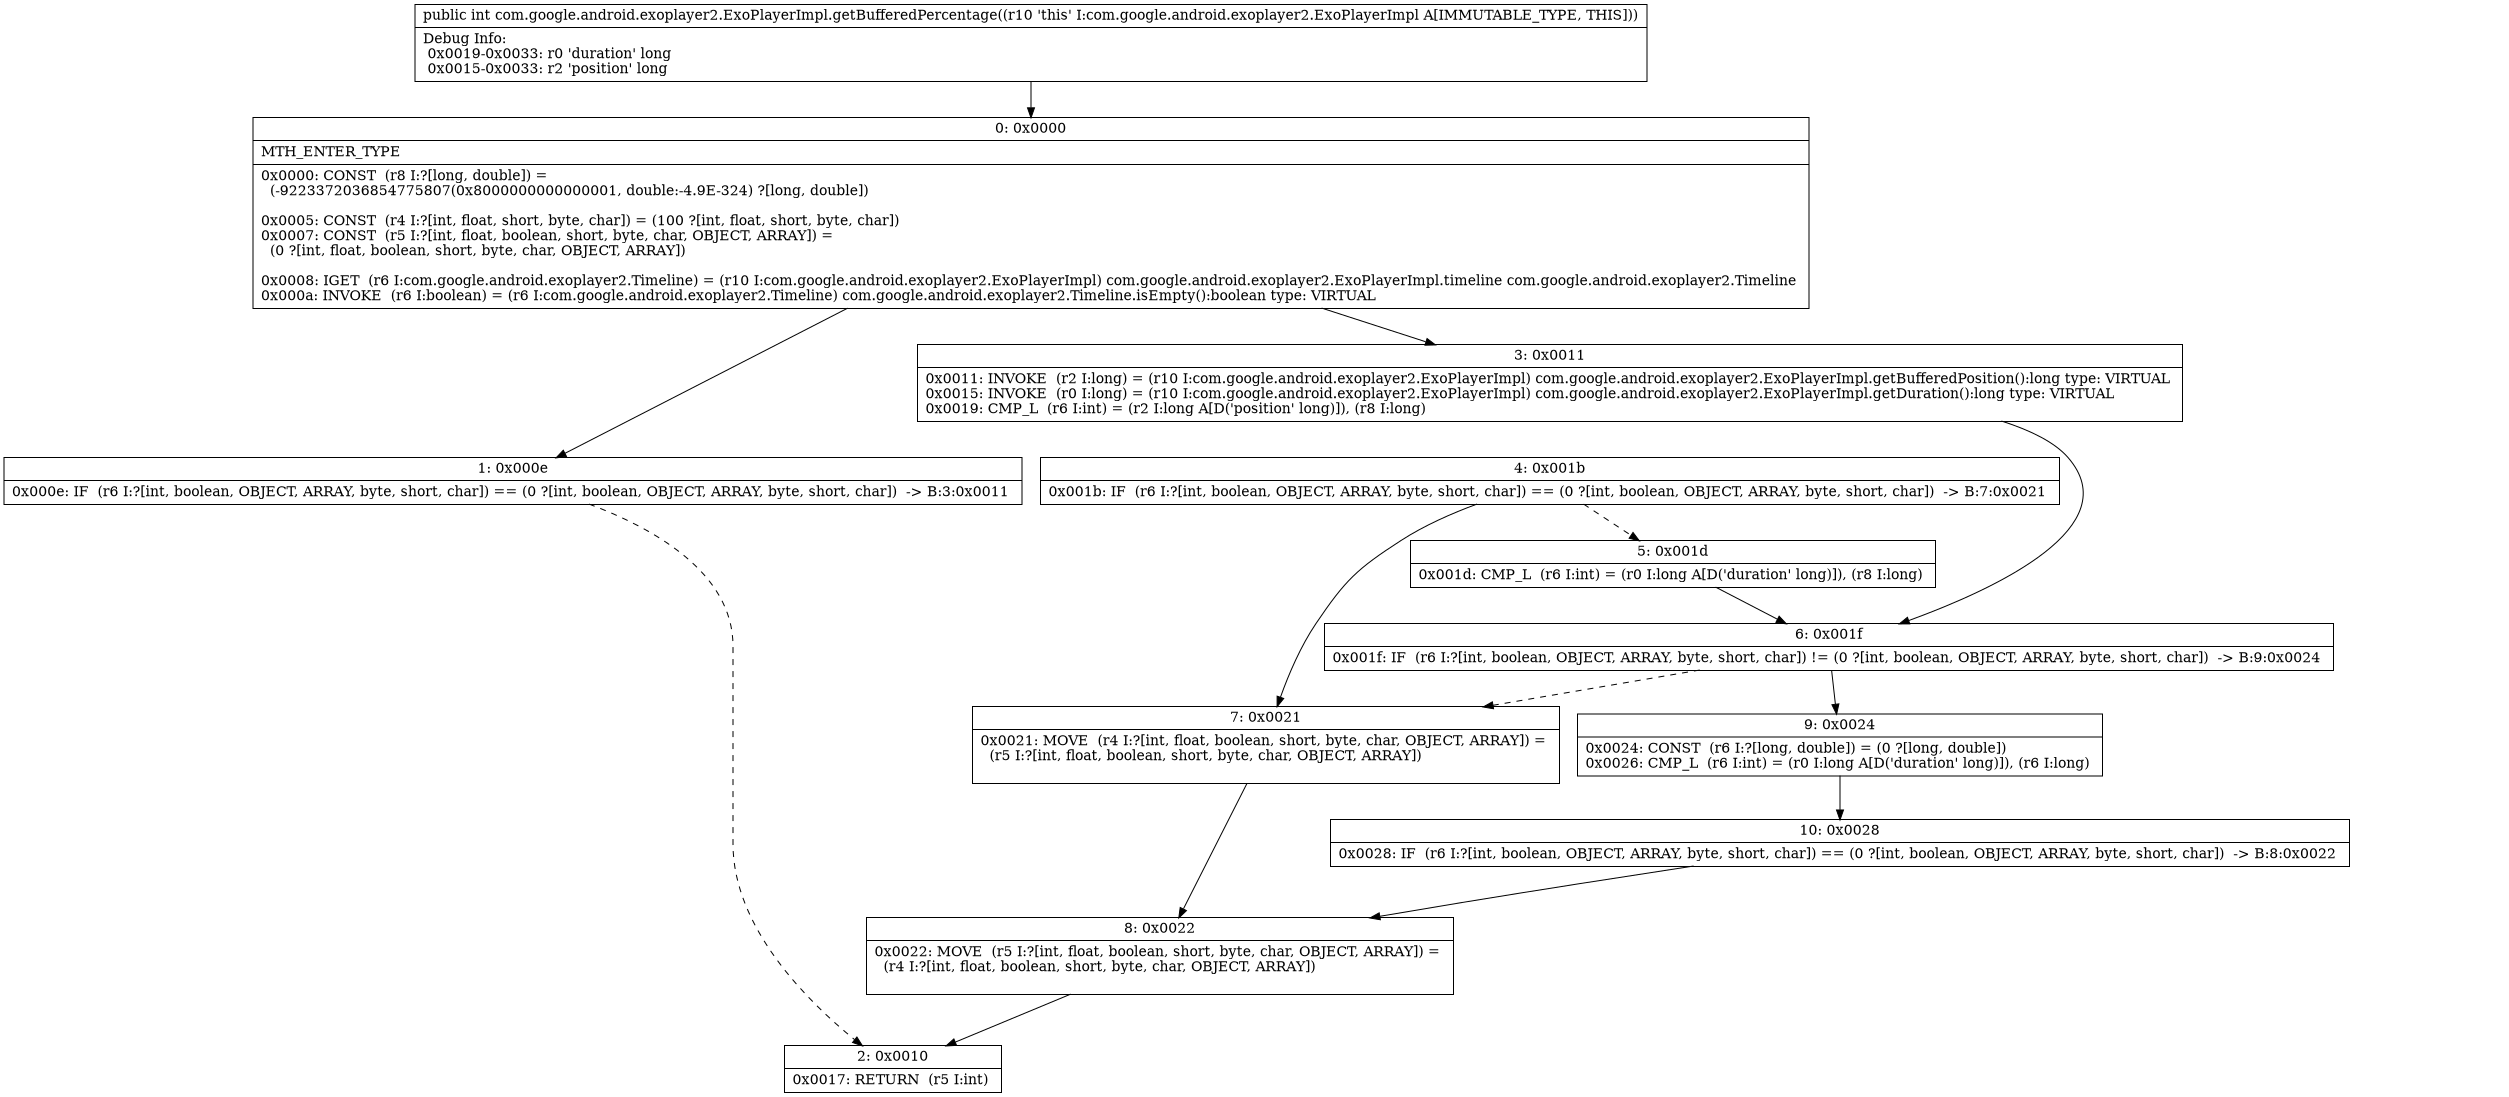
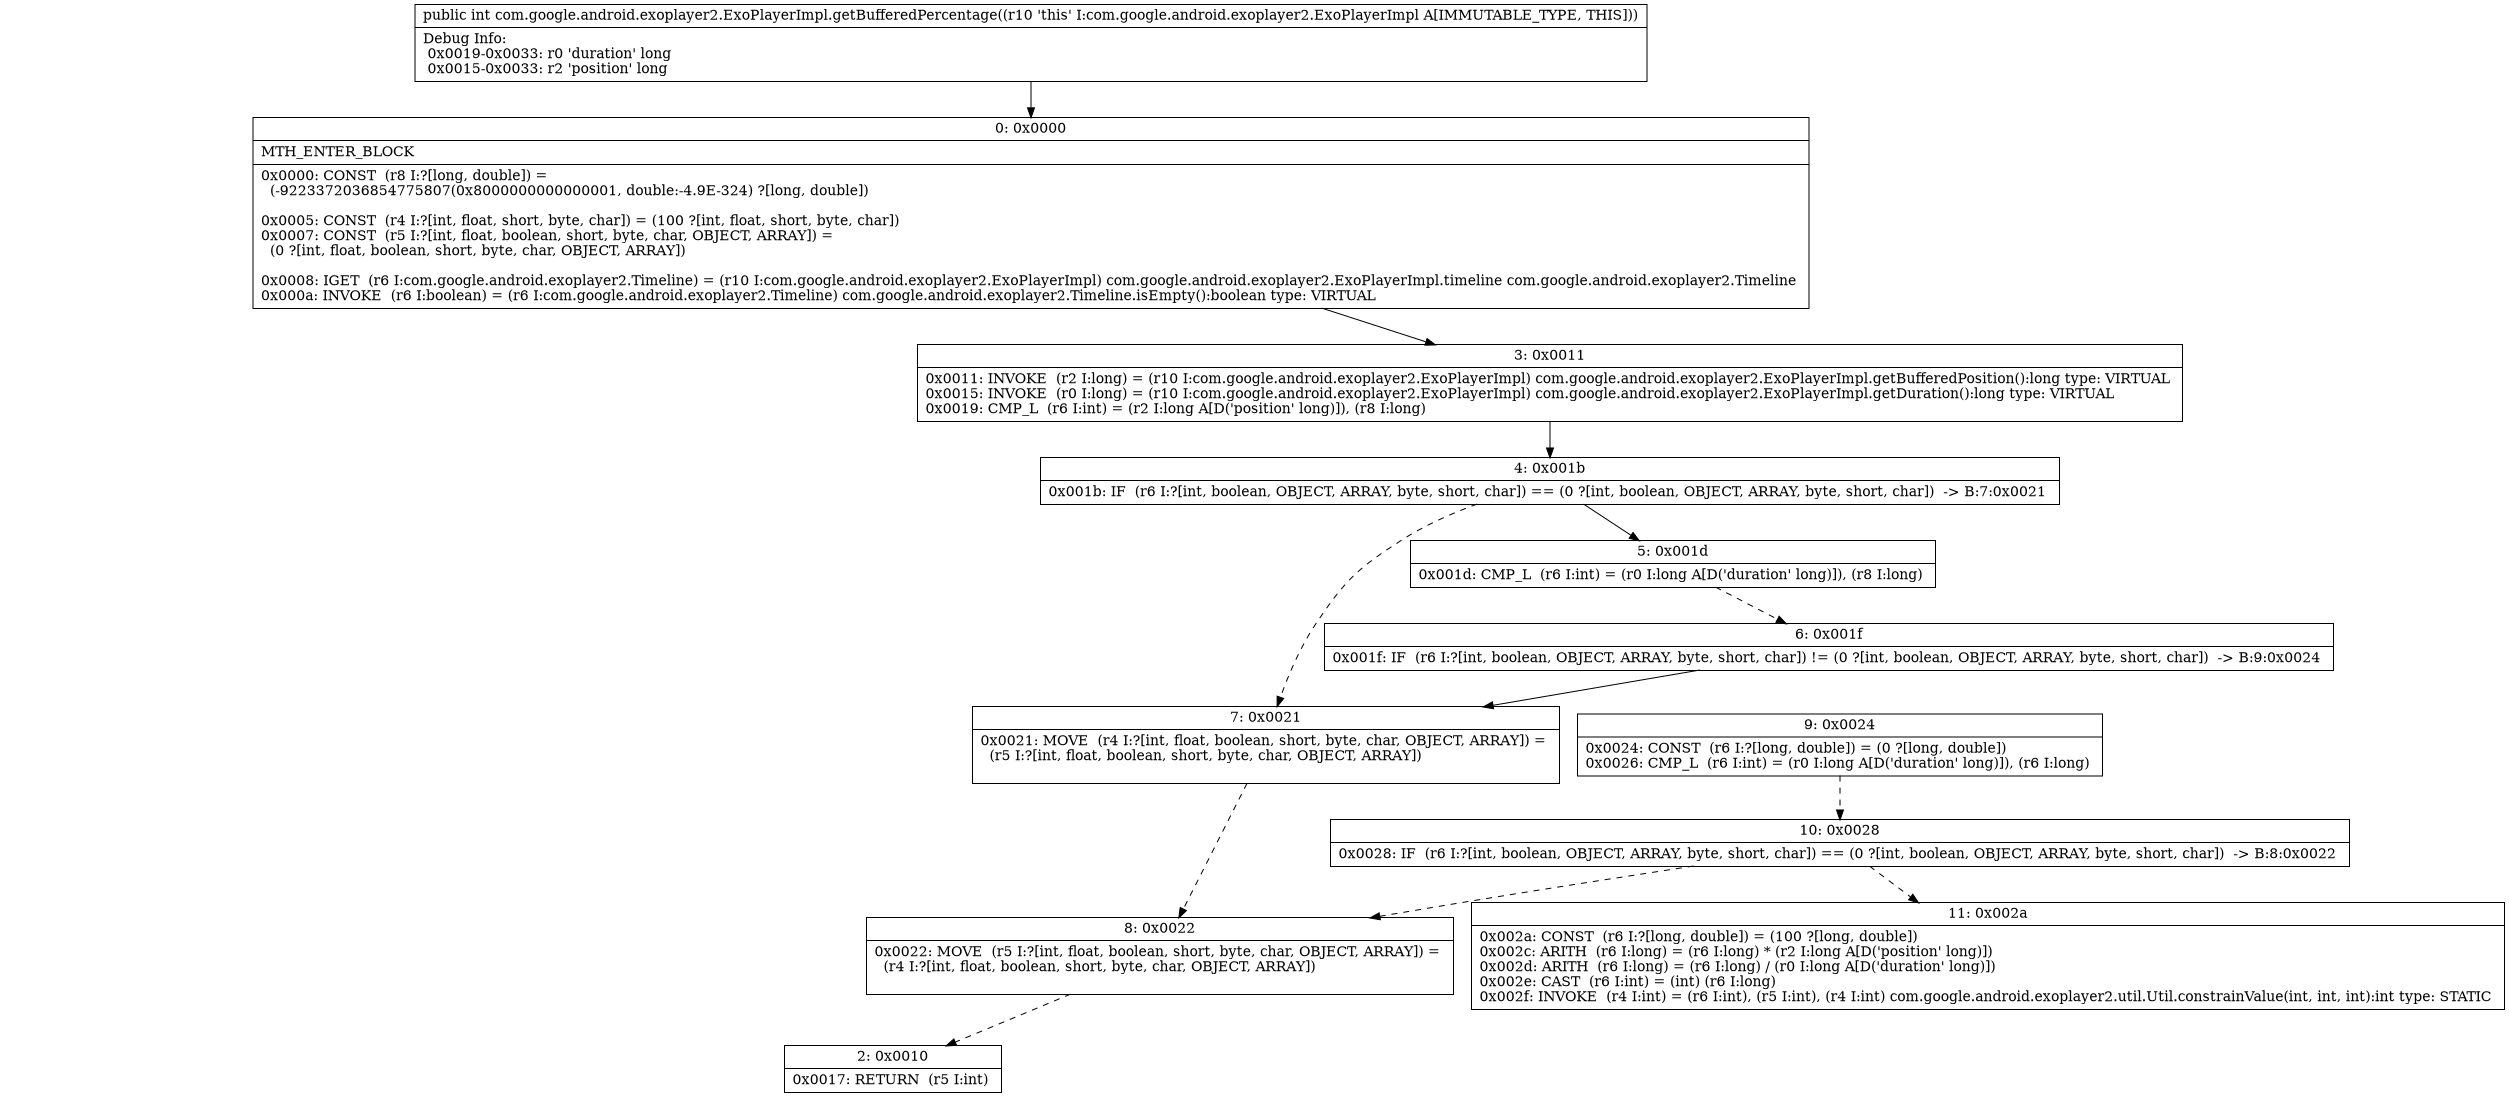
(331, 152) -> (338, 152)
(513, 481) -> none
(1607, 520) -> (1607, 520)
(2058, 540) -> (1550, 435)
(1354, 575) -> (1354, 575)
(1747, 603) -> (1747, 603)
(1833, 687) -> none
(1596, 688) -> (1596, 688)
(1840, 793) -> (1840, 793)
(1215, 846) -> (1215, 846)
(1537, 890) -> (1537, 890)
none -> (1988, 956)
(1013, 1018) -> (1013, 1018)
